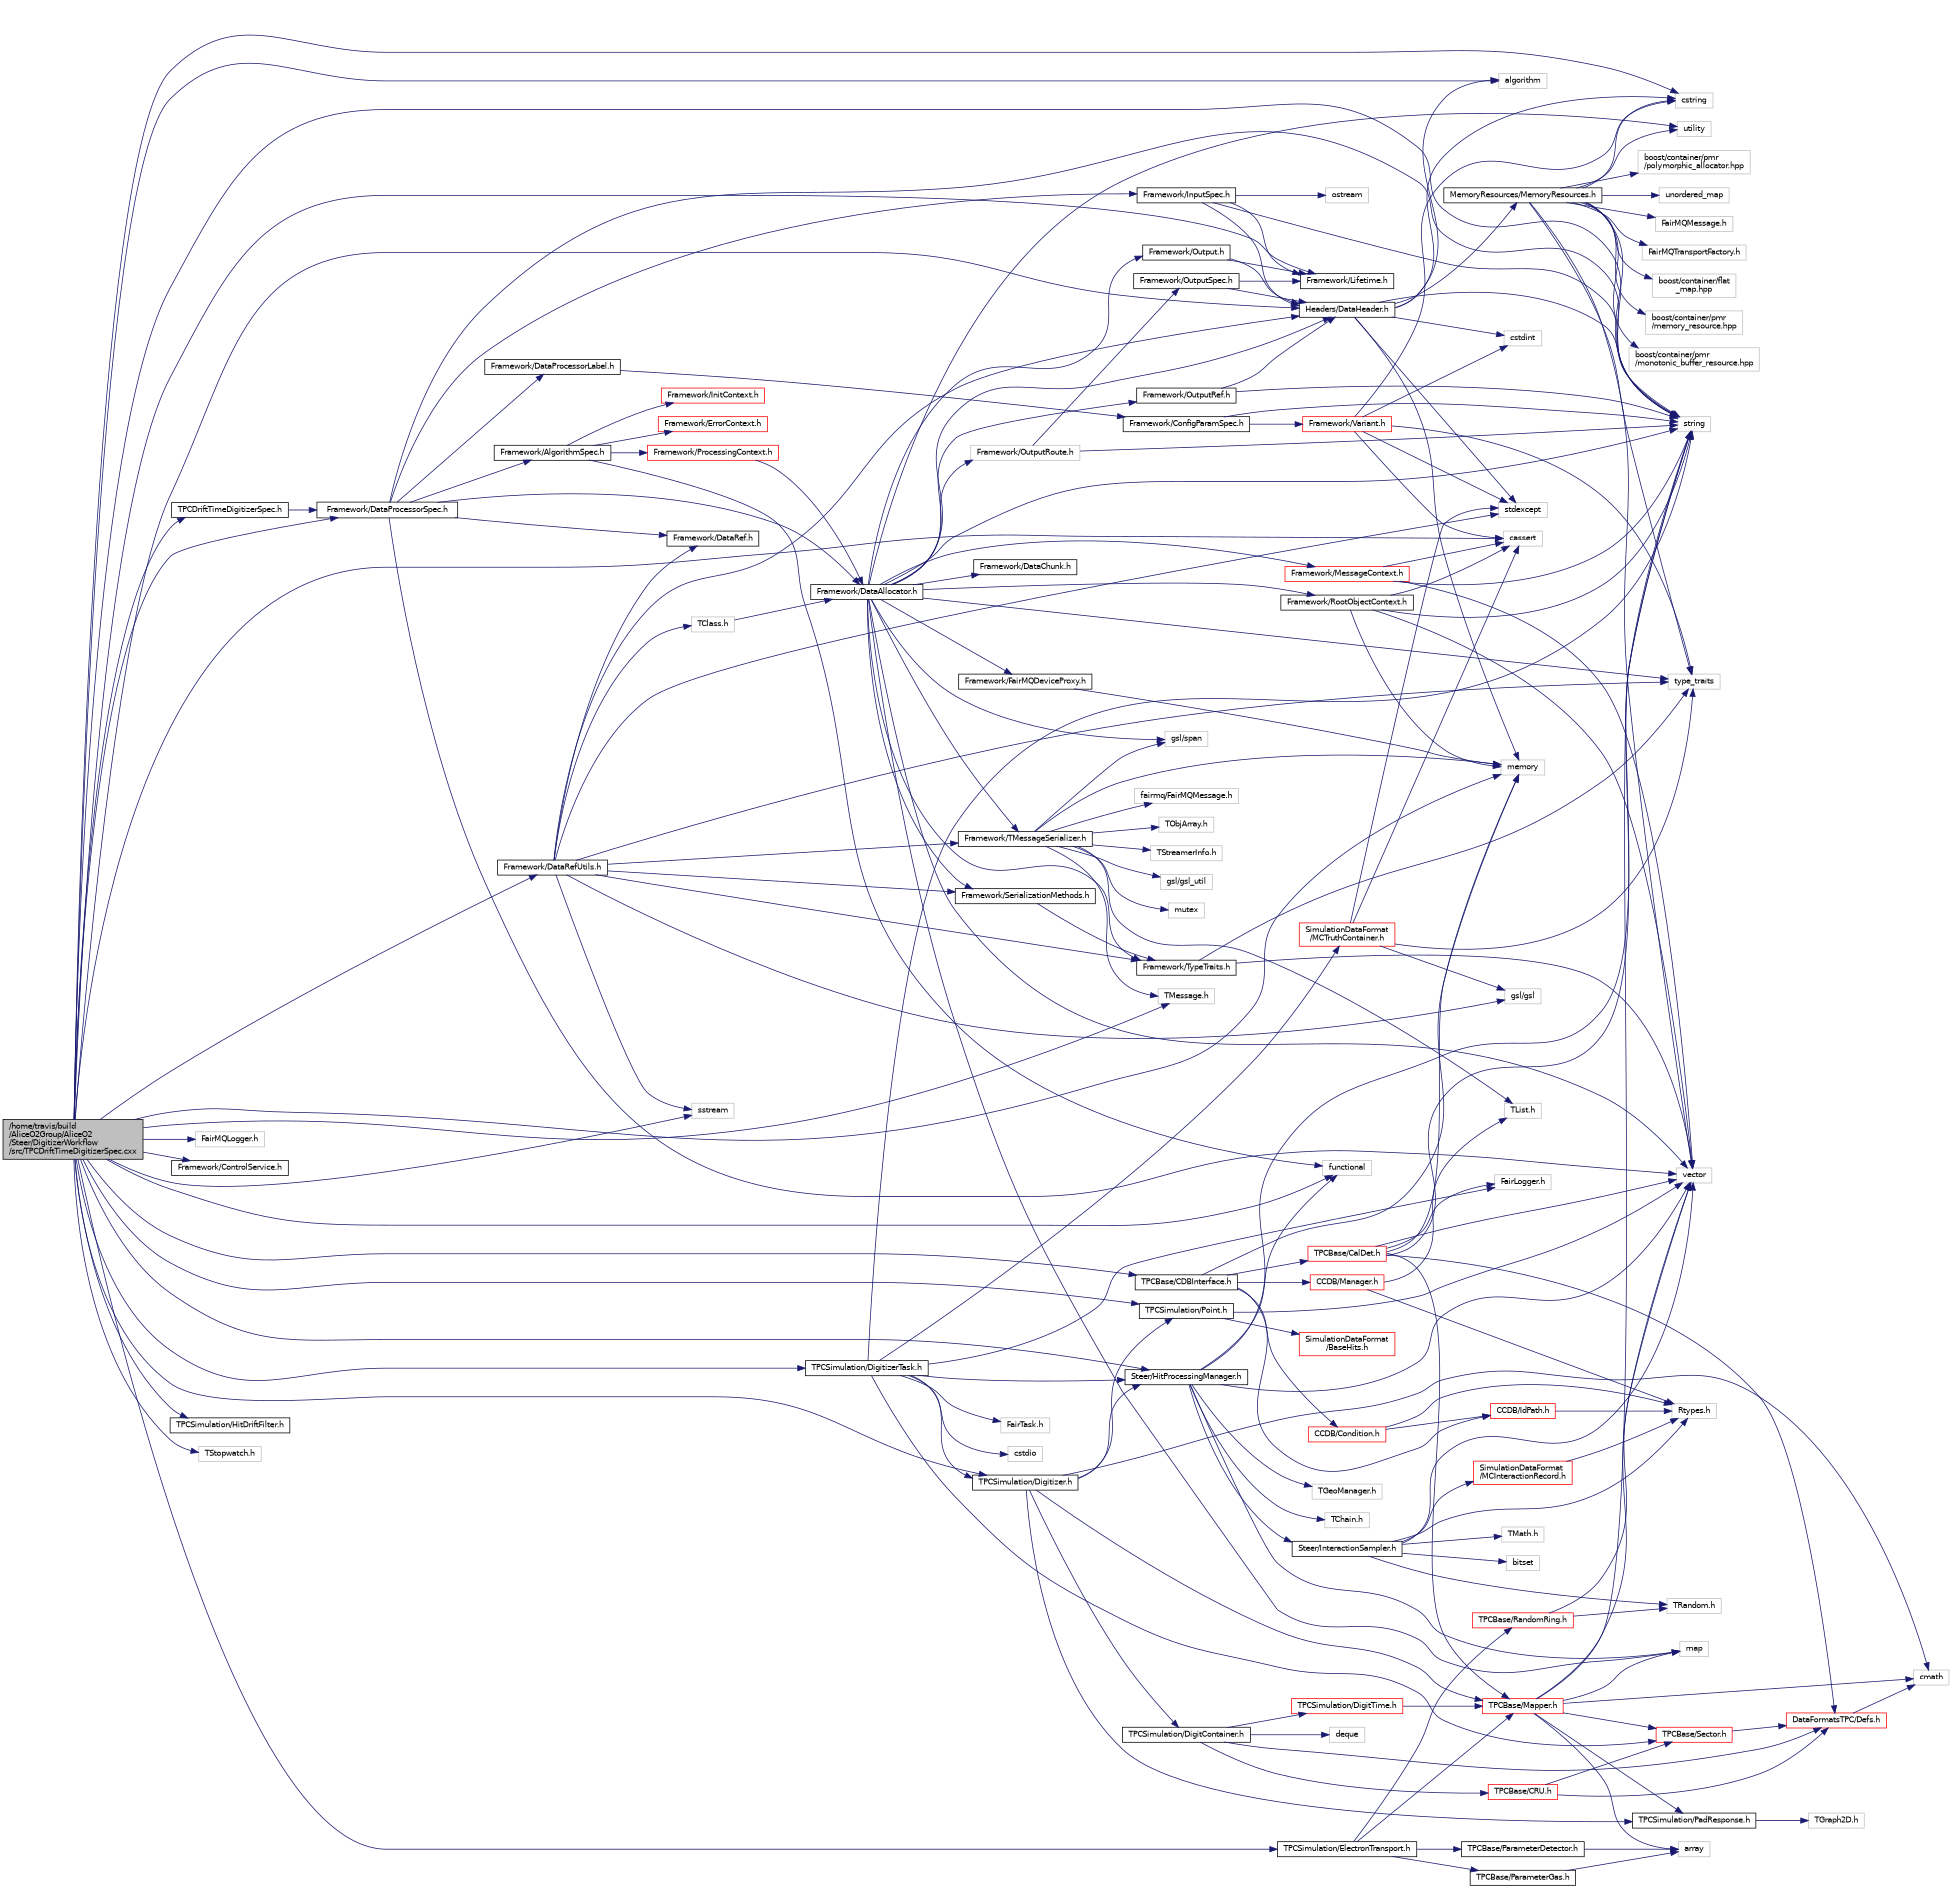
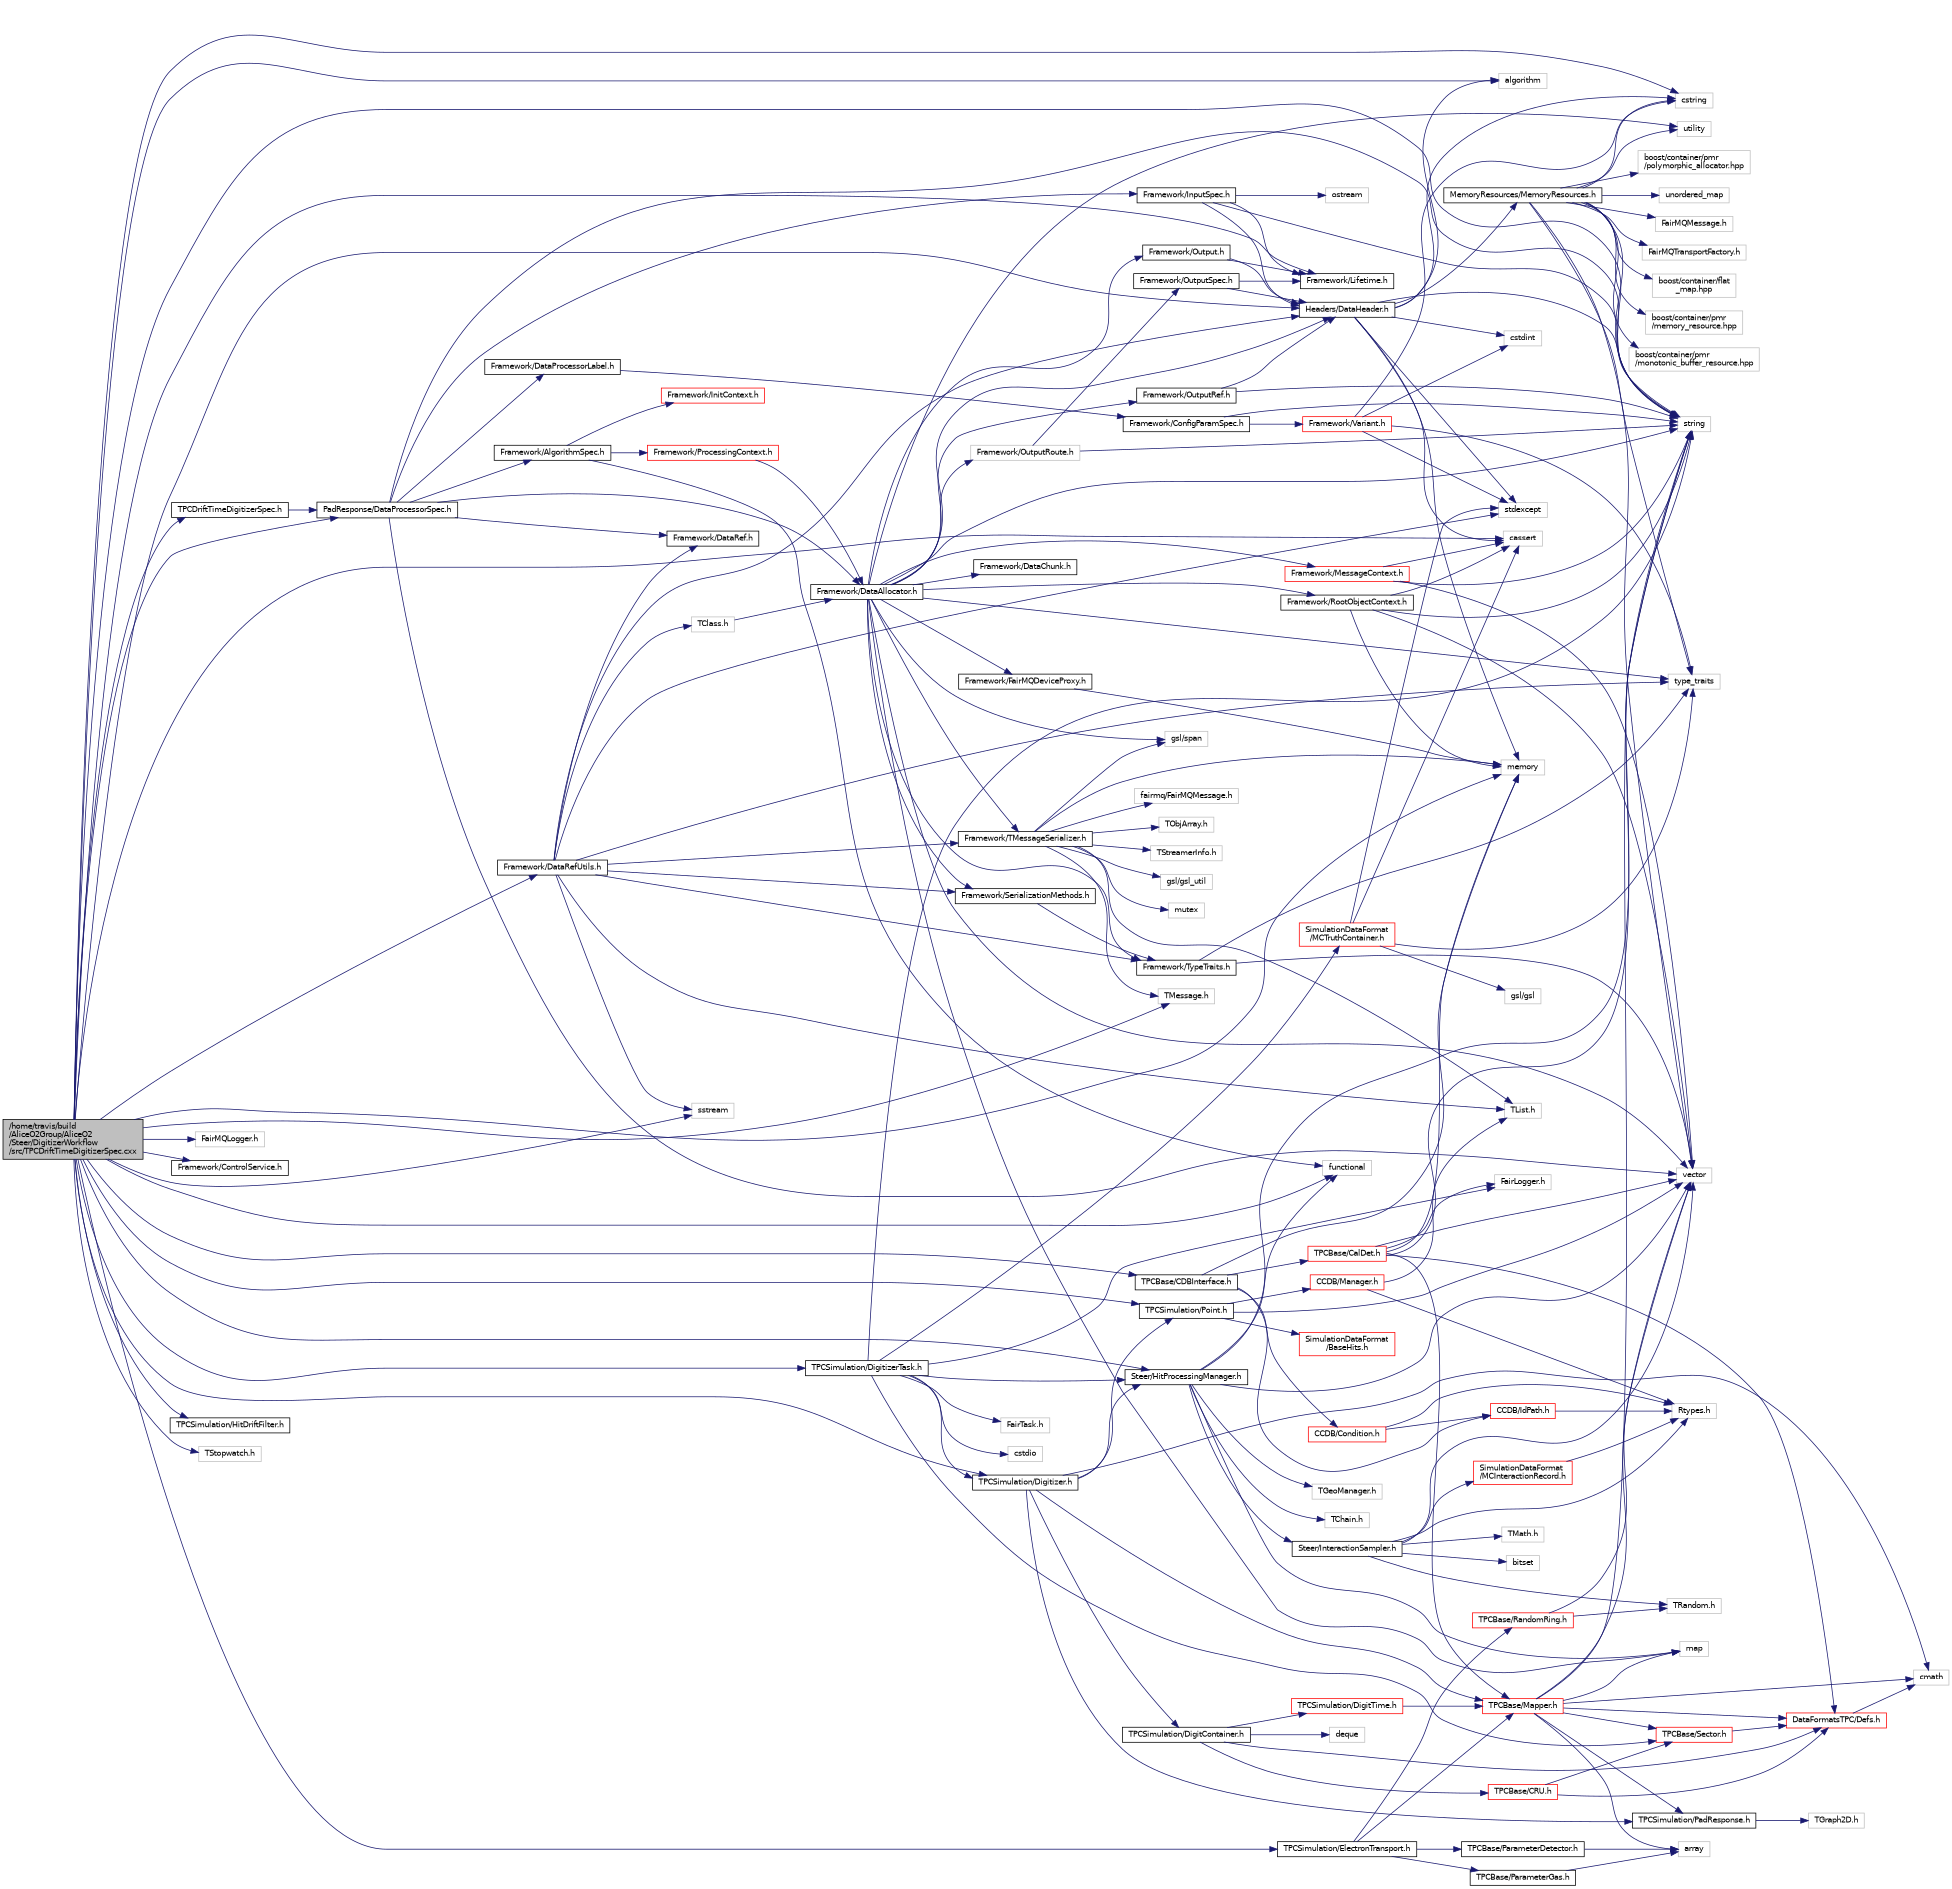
(713, 424) -> none
(1416, 499) -> (1425, 455)
(387, 510) -> (387, 510)
(1019, 1032) -> (1001, 1055)
(1270, 1282) -> (1269, 1296)
none -> (1671, 1713)
